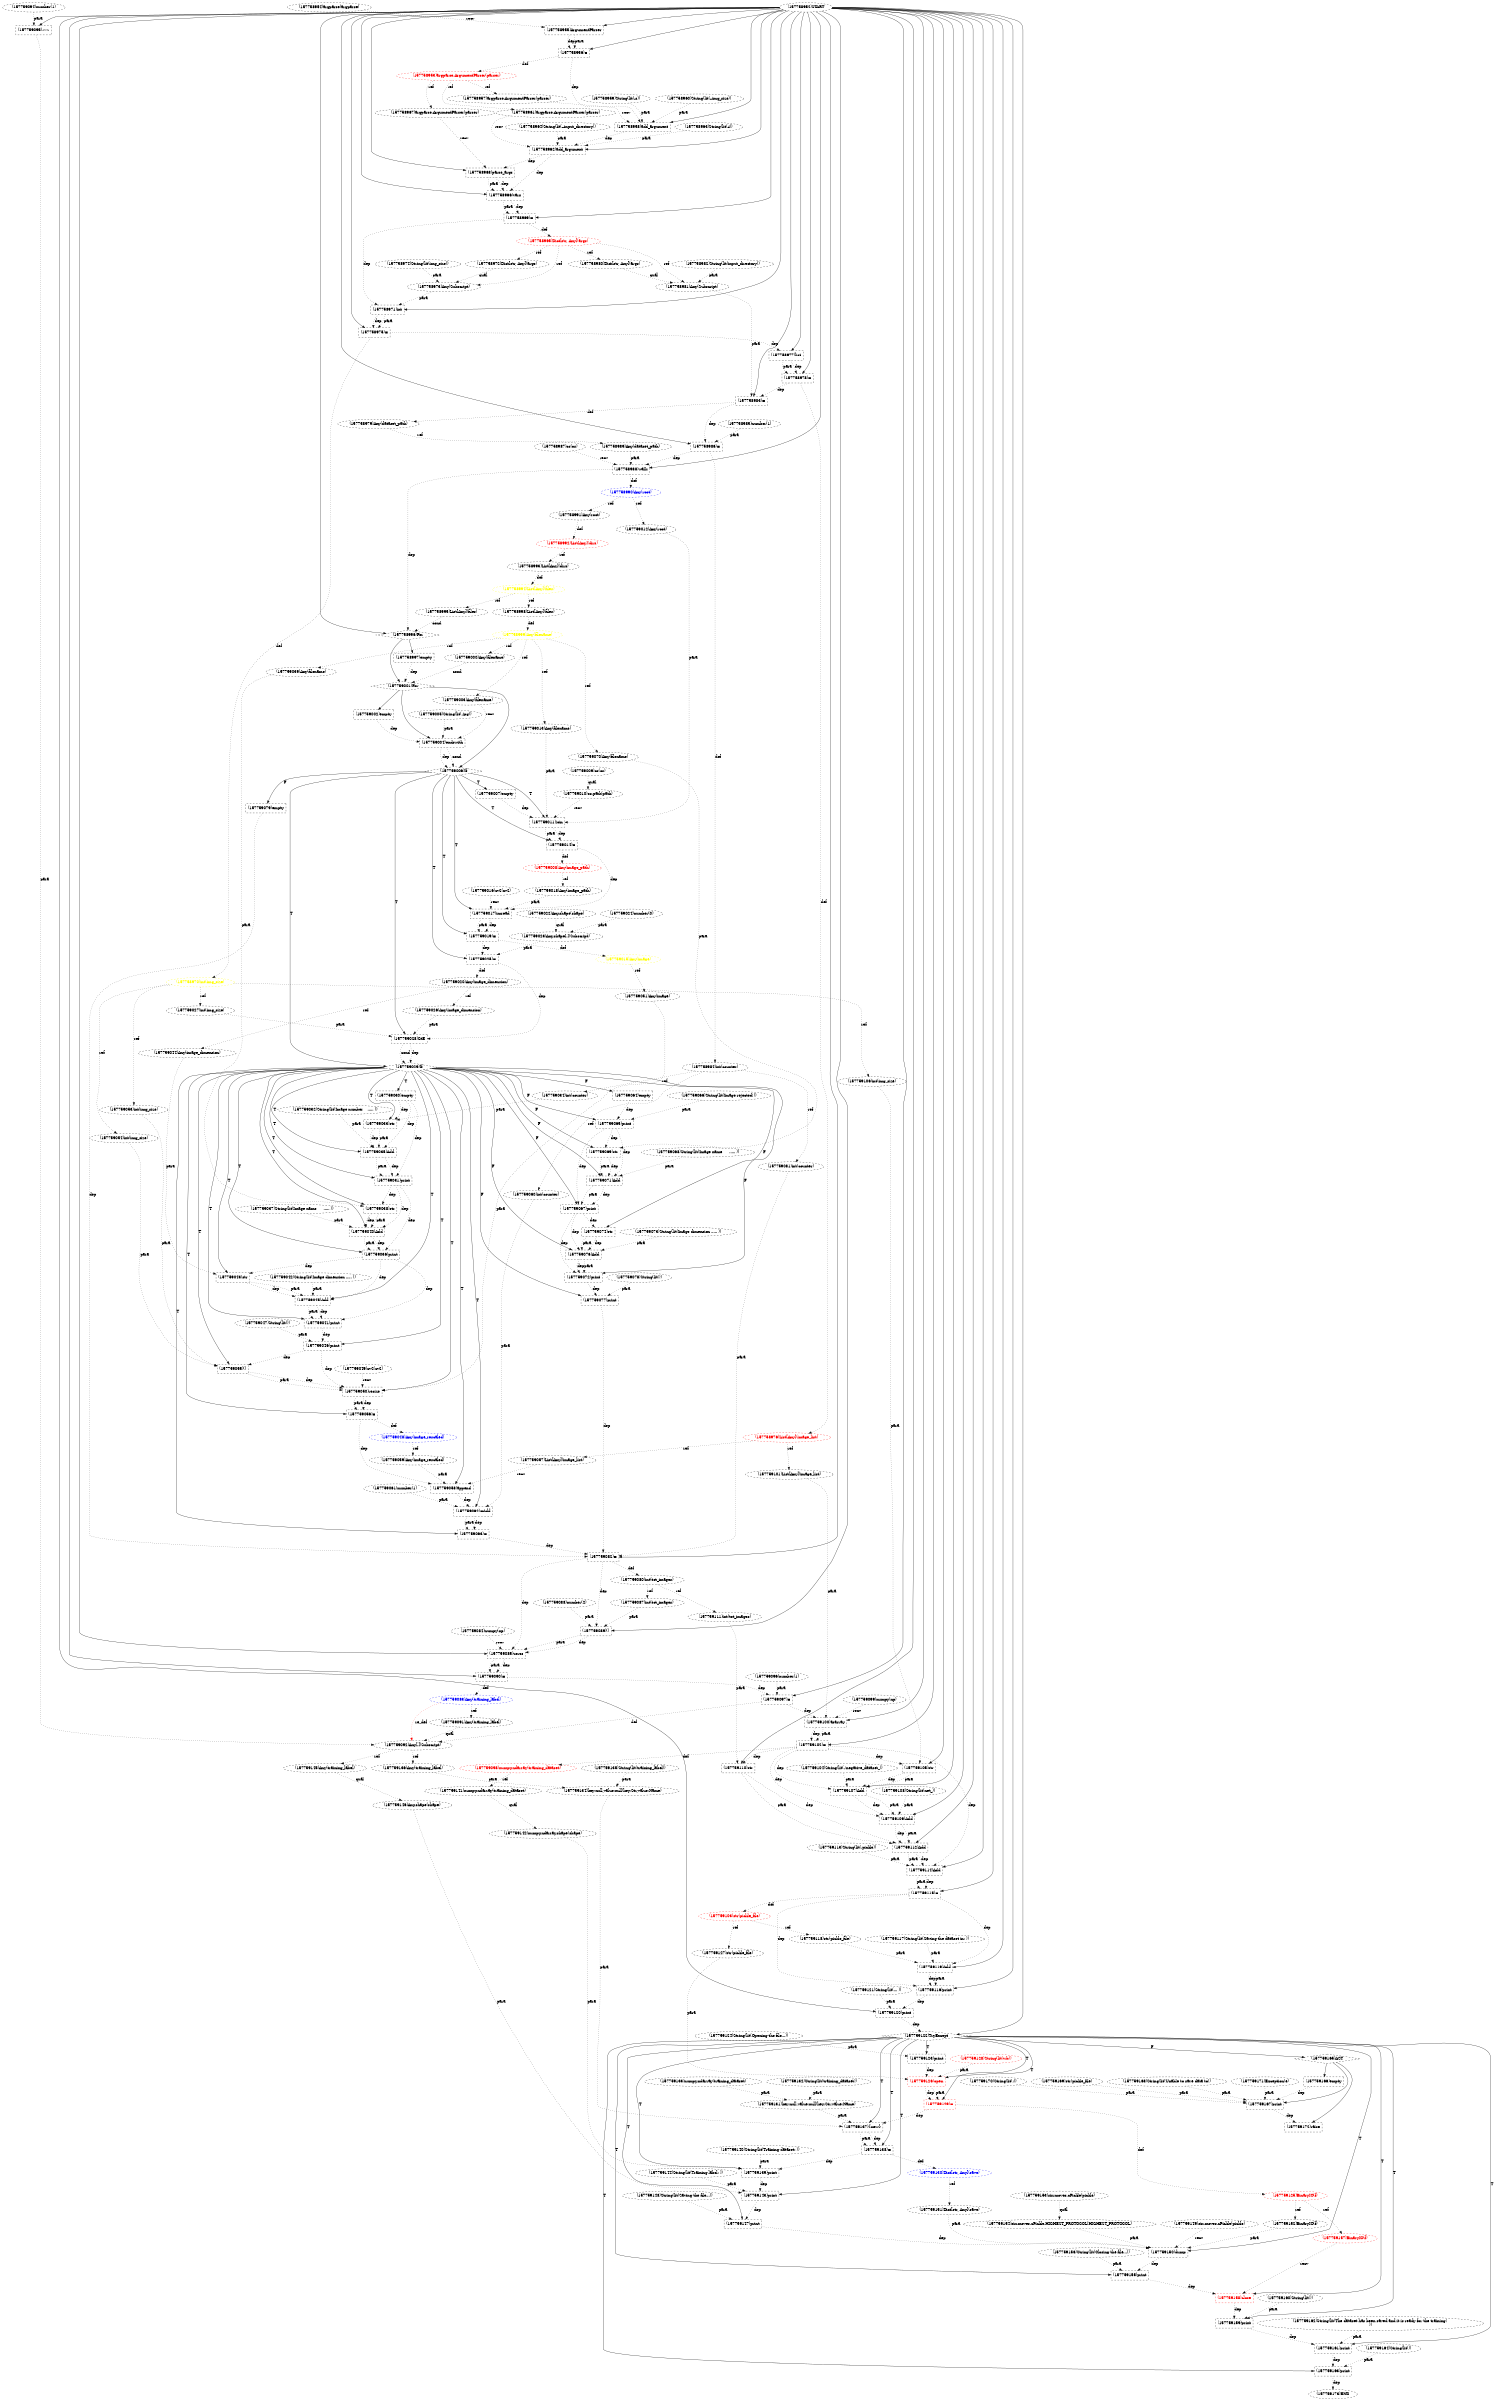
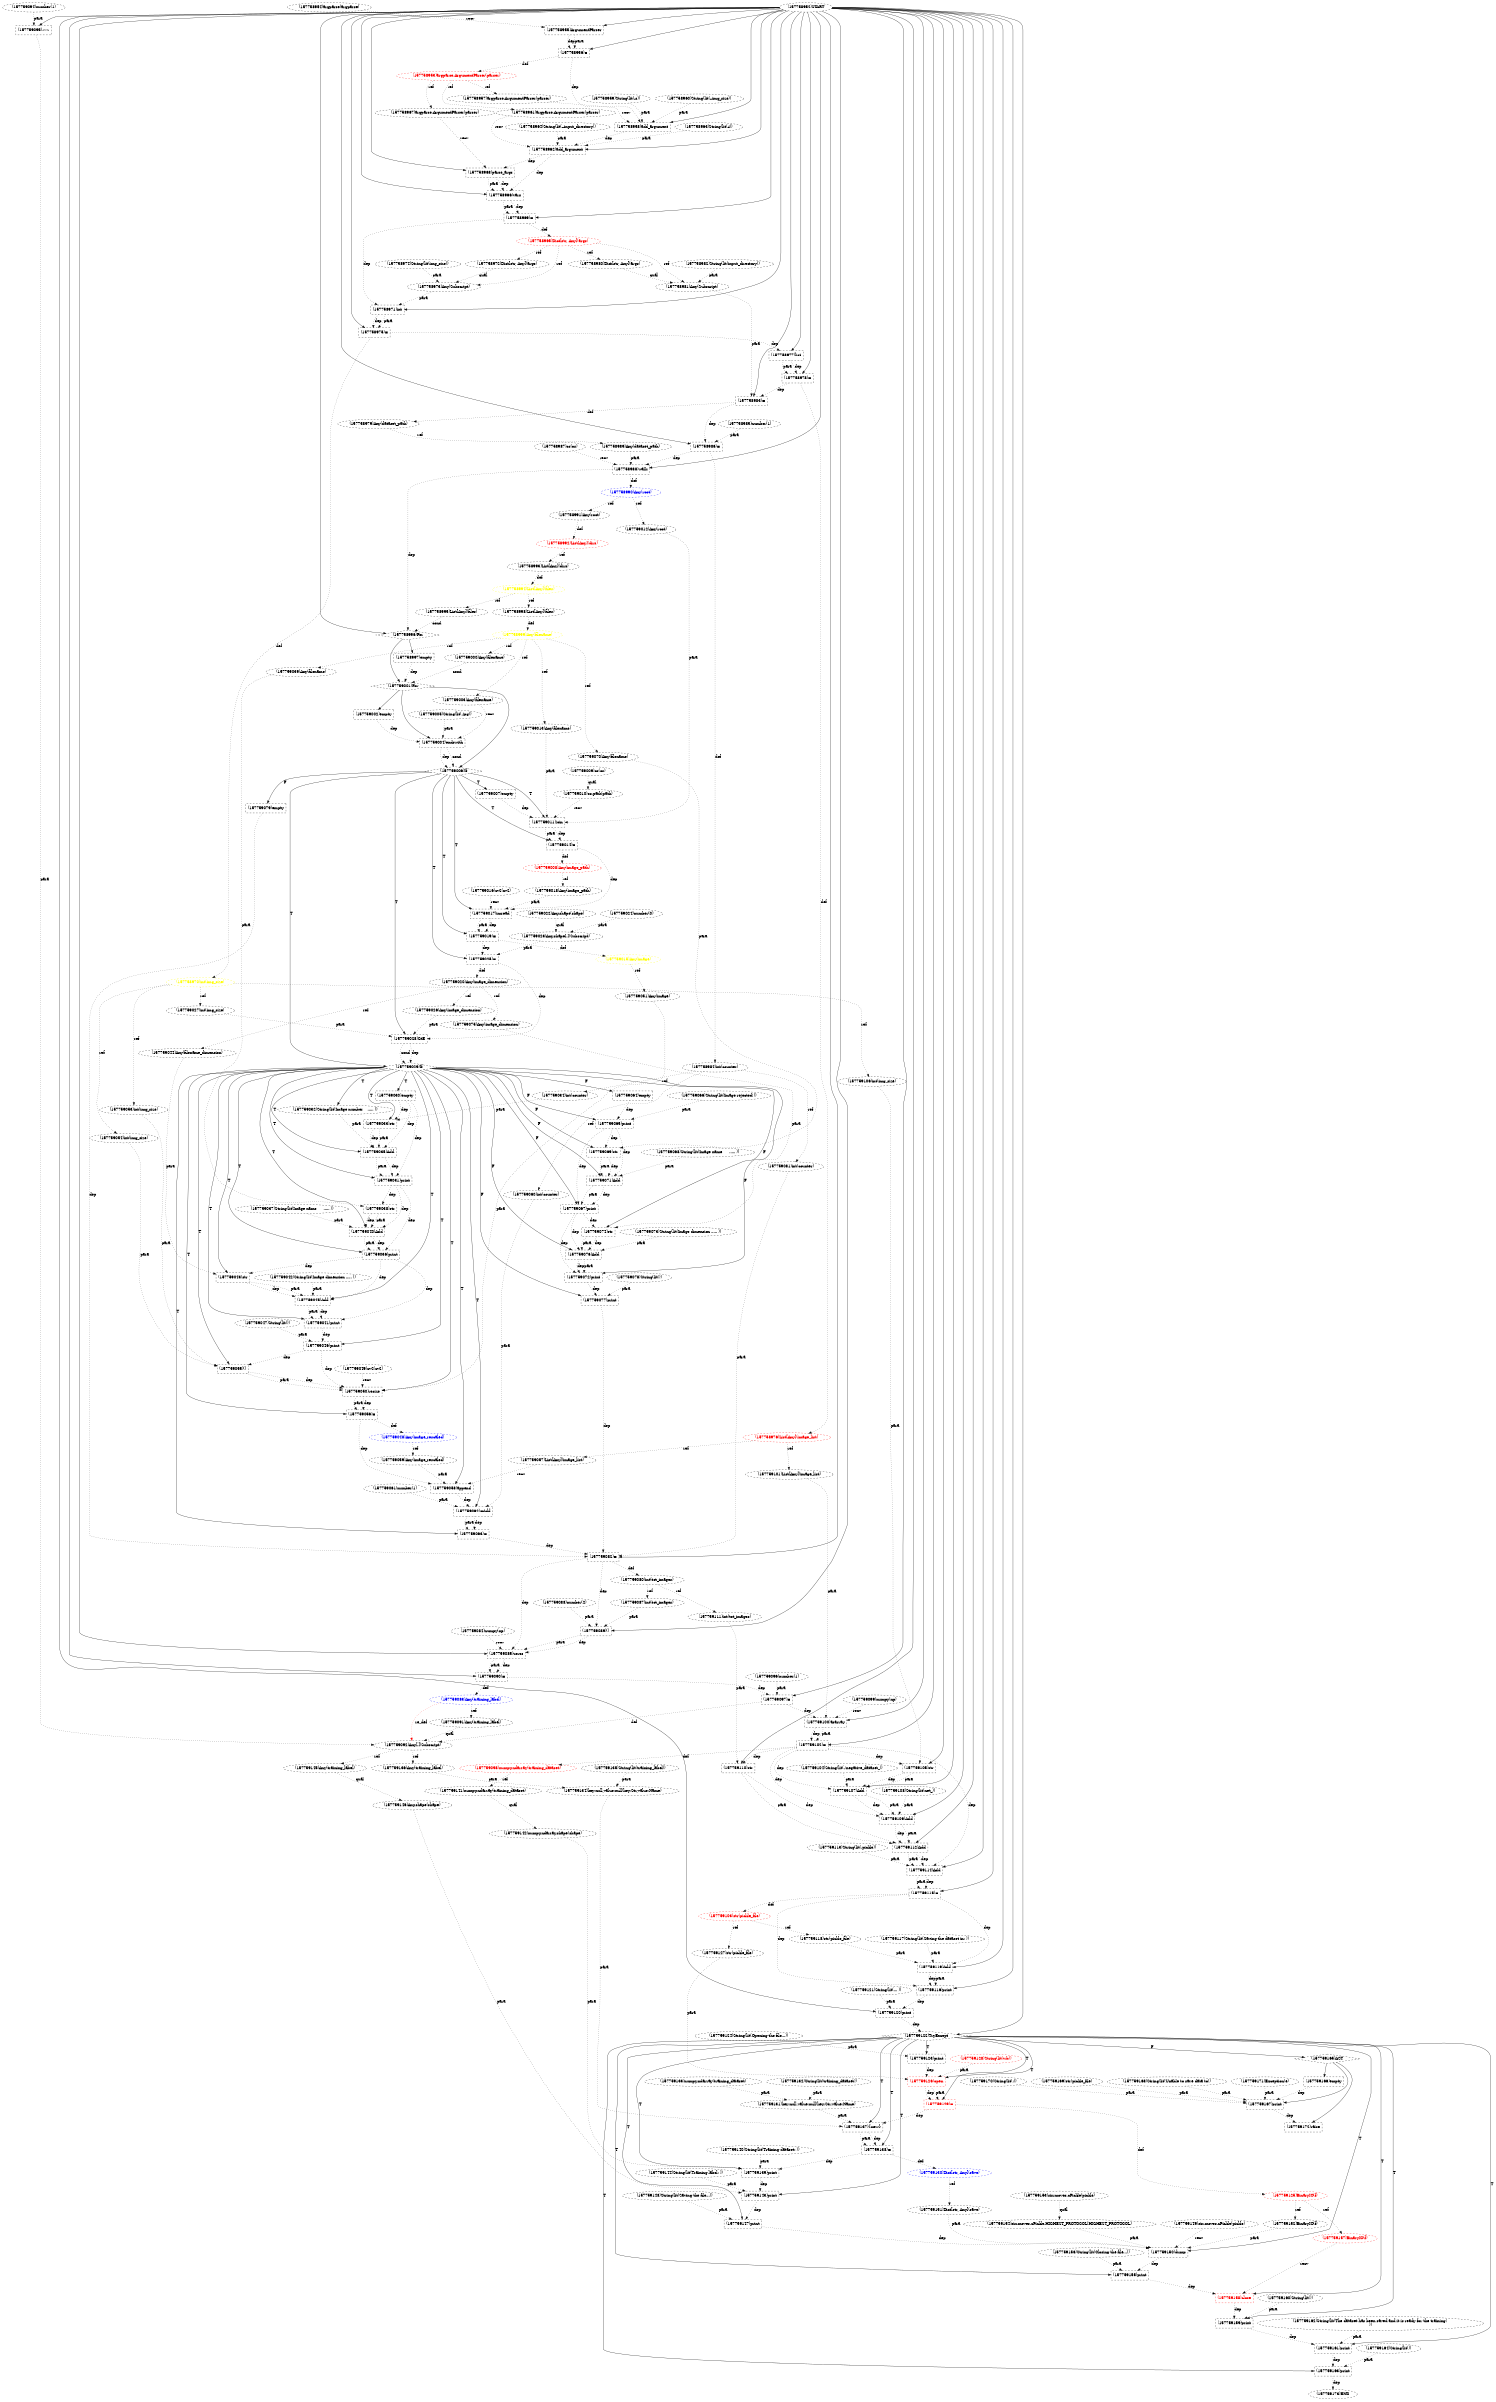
none -> (486, 1025)
(187, 1053) -> (187, 1053)
(265, 1111) -> (358, 1079)
